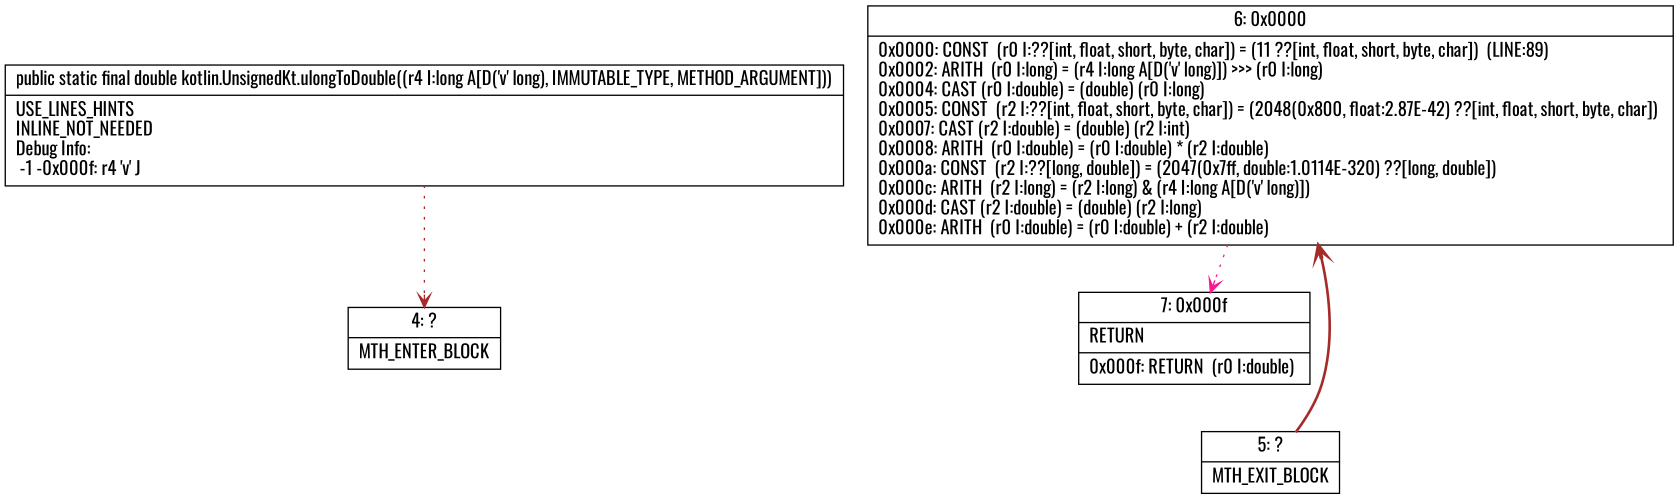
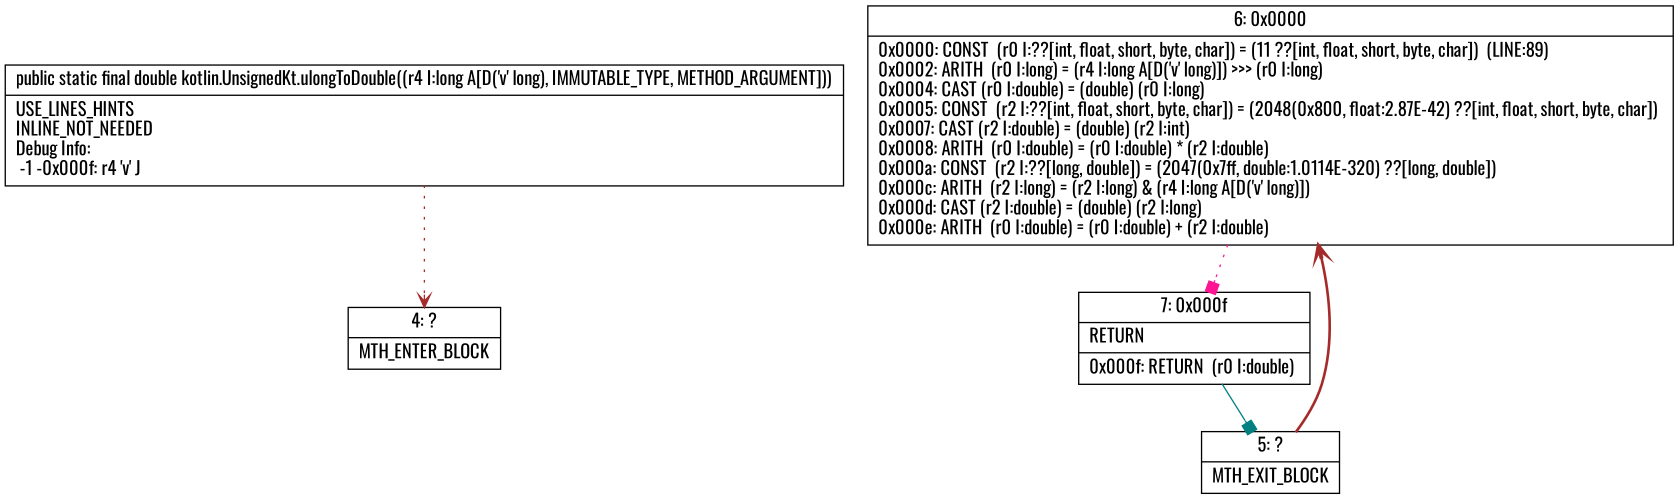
(1221, 262) -> (1221, 262)
none -> (1234, 402)
